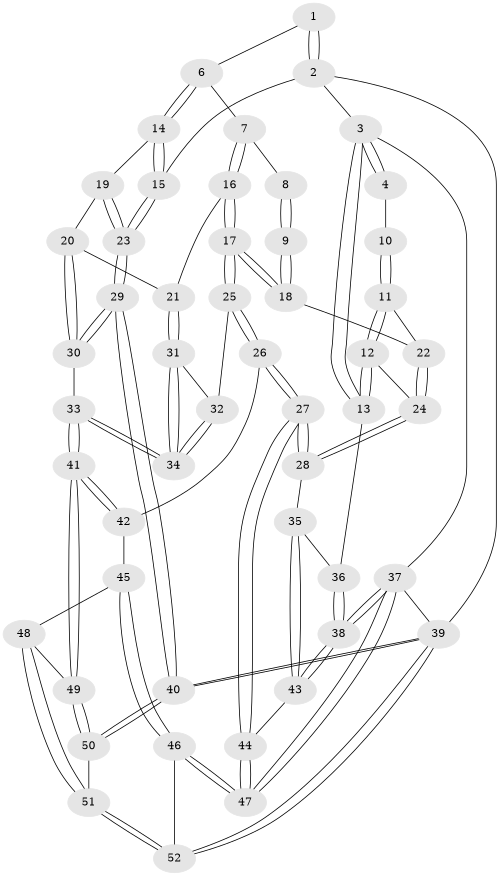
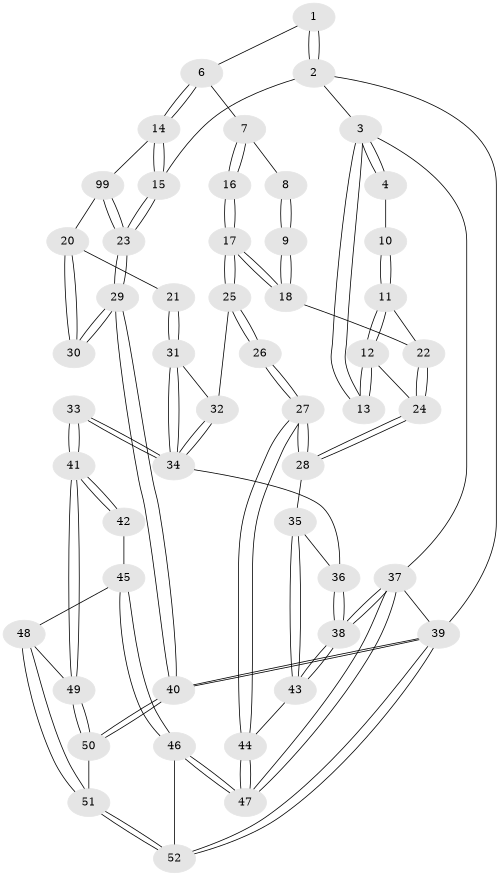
(103, 185) -> (103, 185)
(196, 239) -> none
(74, 382) -> none
(224, 460) -> none
(351, 494) -> (289, 491)
